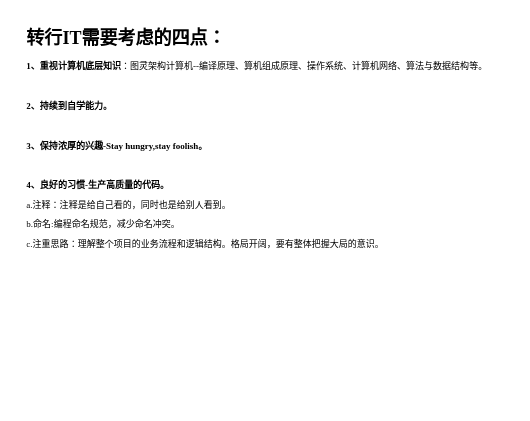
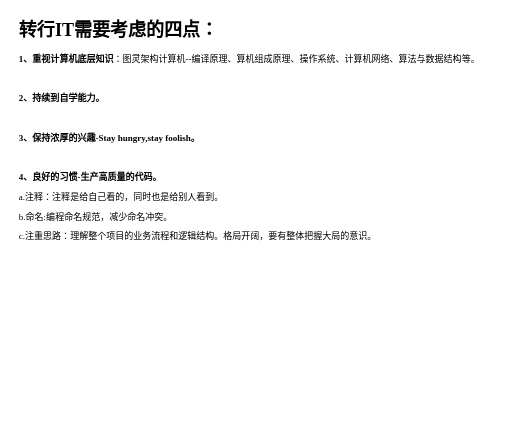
(272, 218) -> (264, 210)
